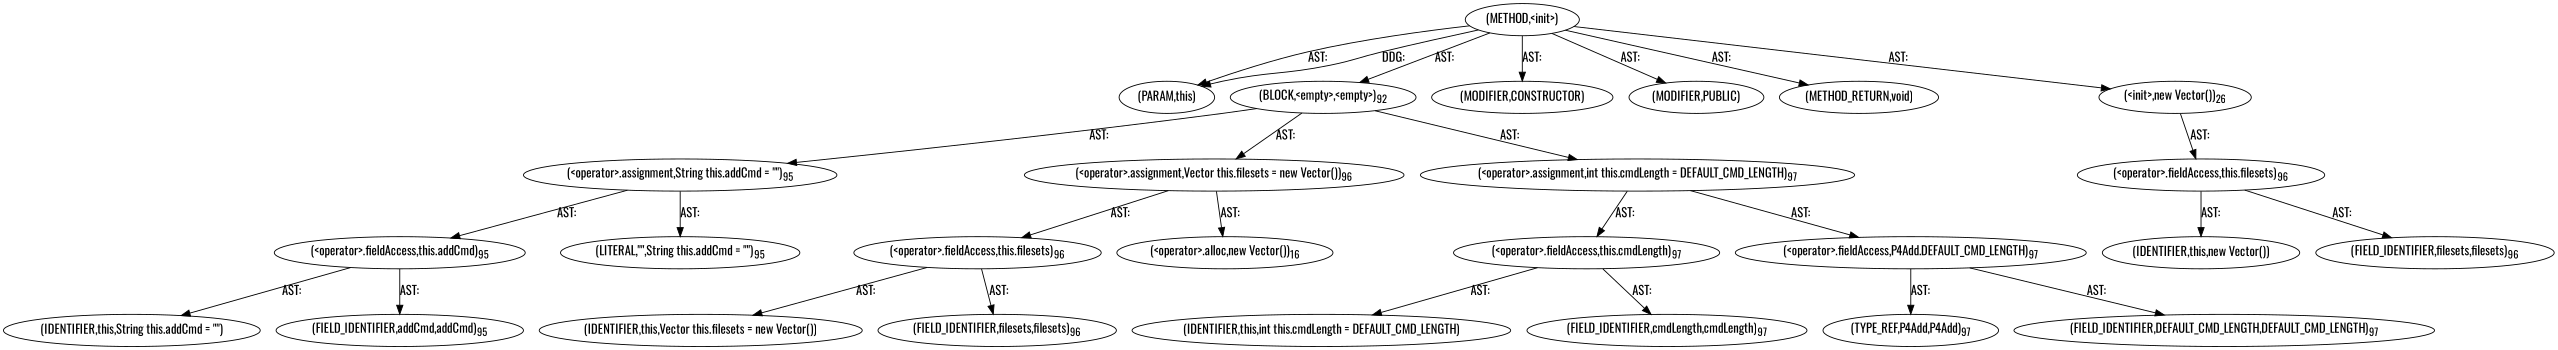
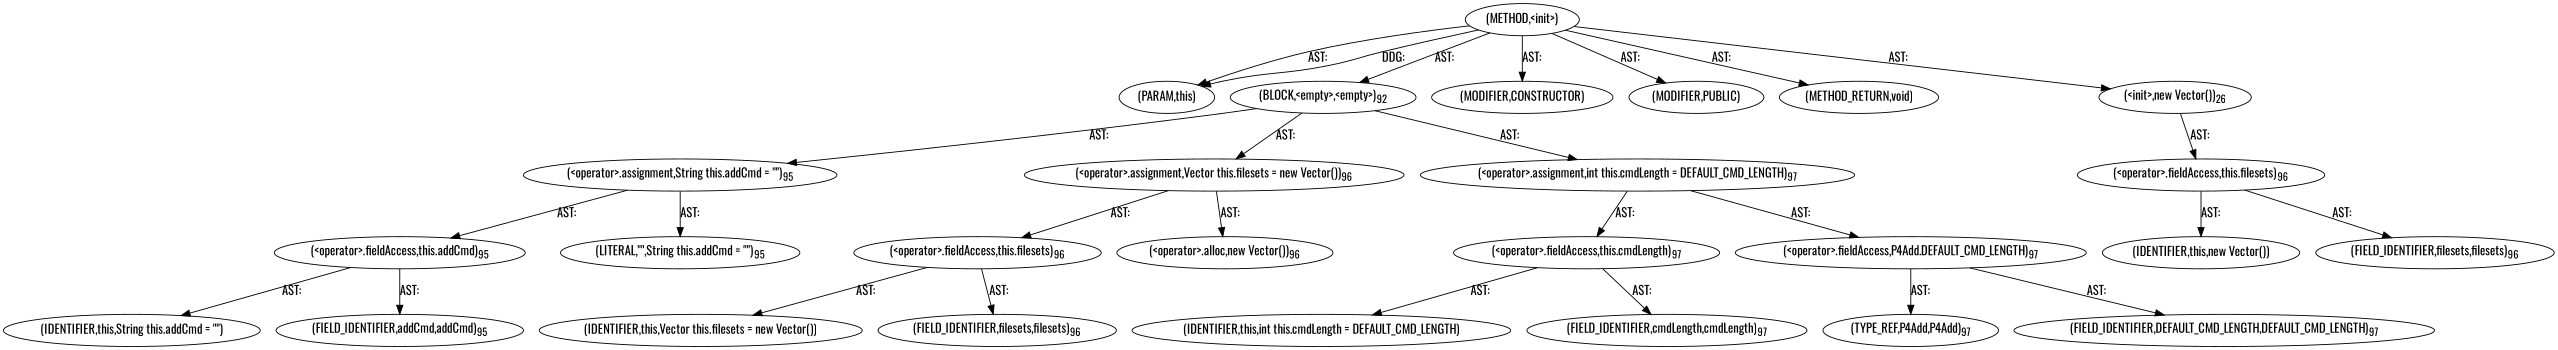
(1295, 251) -> (1295, 251)
